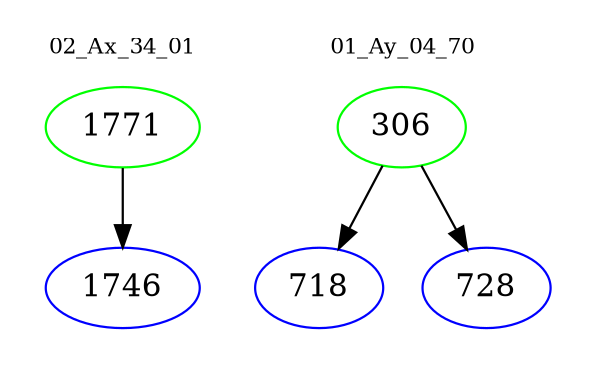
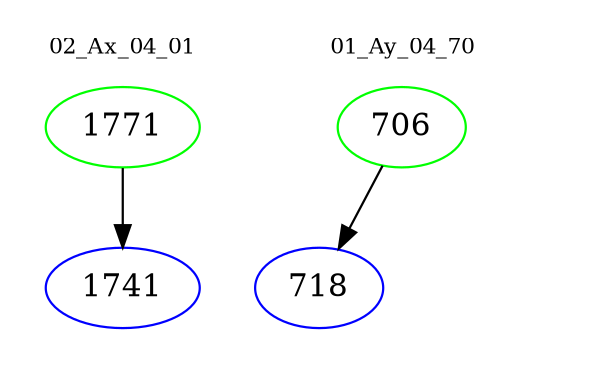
(123, 48) -> (123, 48)
(402, 127) -> (402, 127)
(123, 288) -> (123, 288)
(487, 288) -> none
